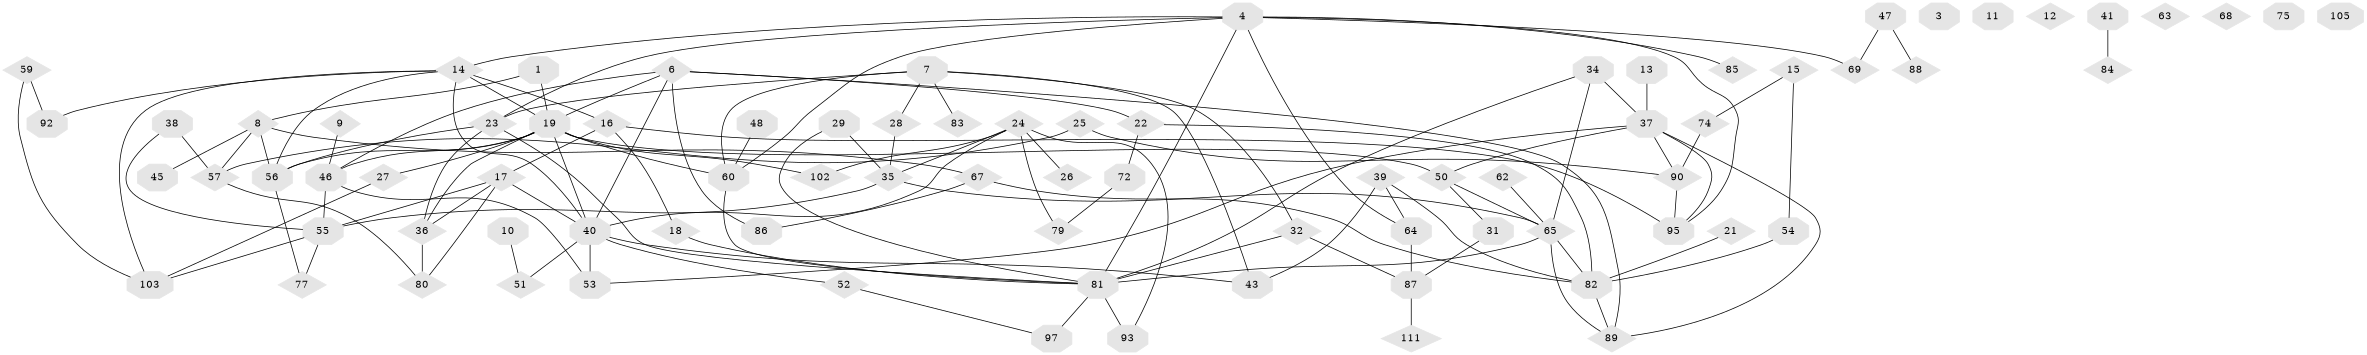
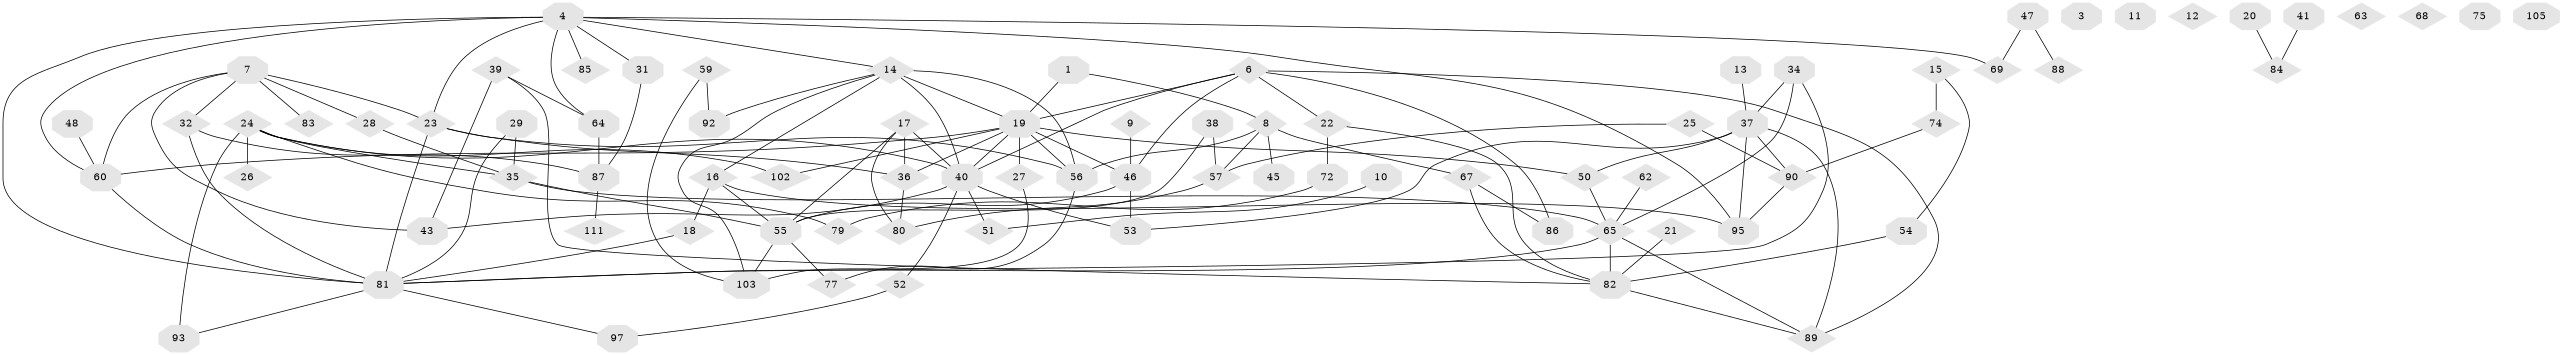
none -> (2250, 16)
(540, 158) -> (745, 203)
(1466, 203) -> (603, 43)
